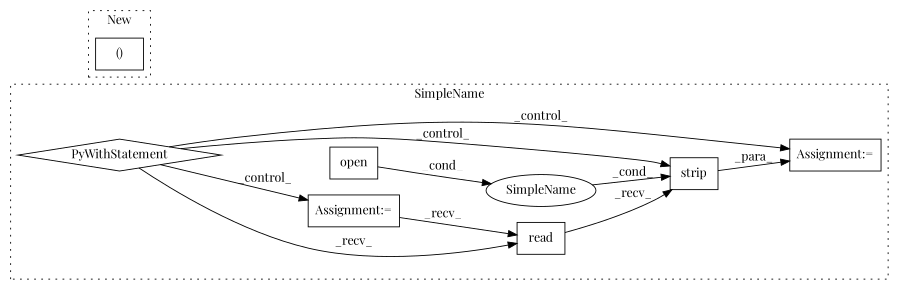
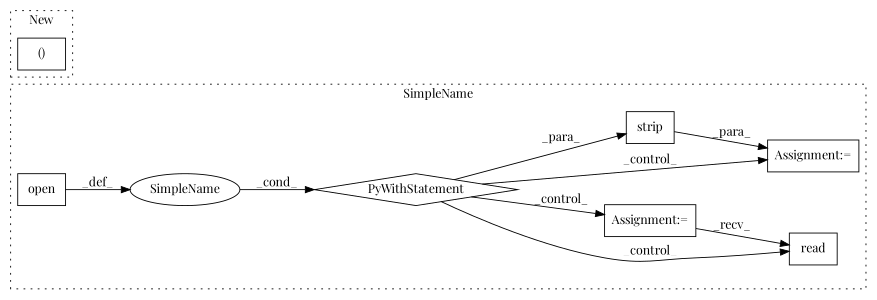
(443, 134) -> (561, 138)
(443, 166) -> (98, 183)
(627, 181) -> (273, 190)
(616, 216) -> none
(354, 241) -> (650, 251)
